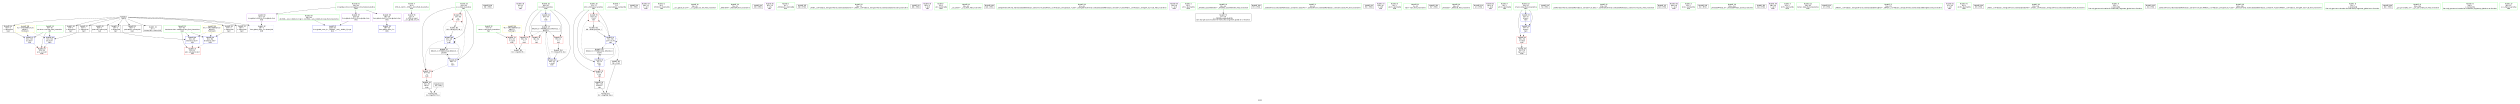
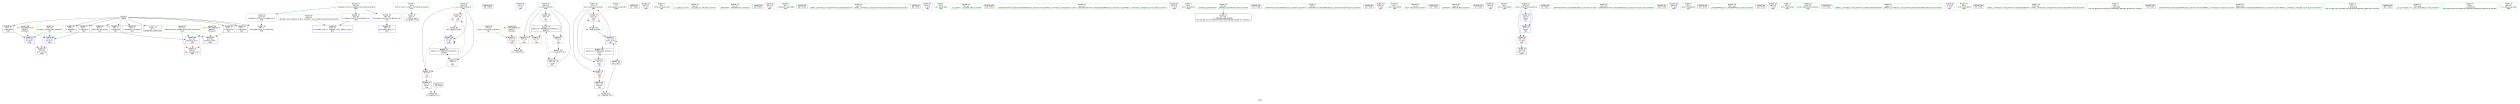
(604, 22) -> (607, 23)
